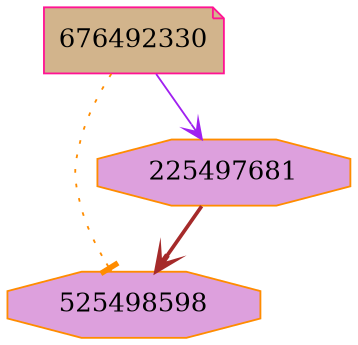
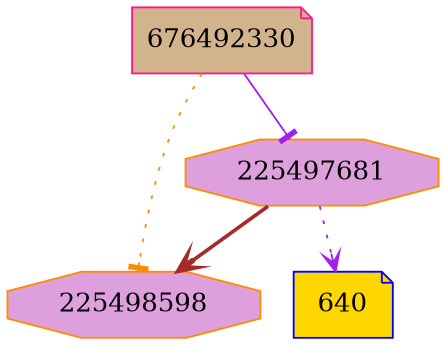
(174, 99) -> (264, 103)
(134, 305) -> (134, 305)
none -> (343, 305)
